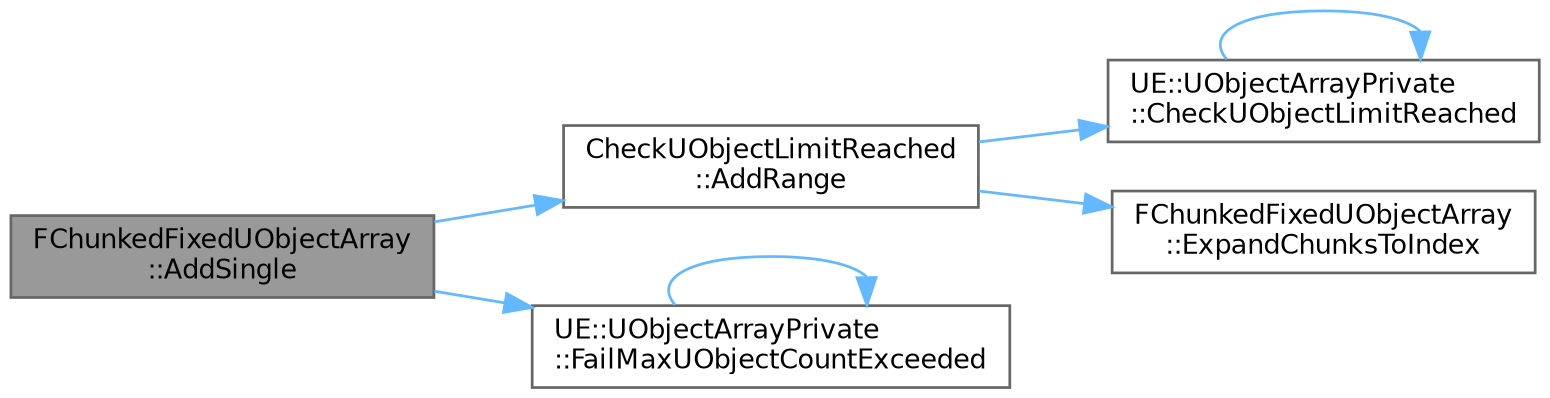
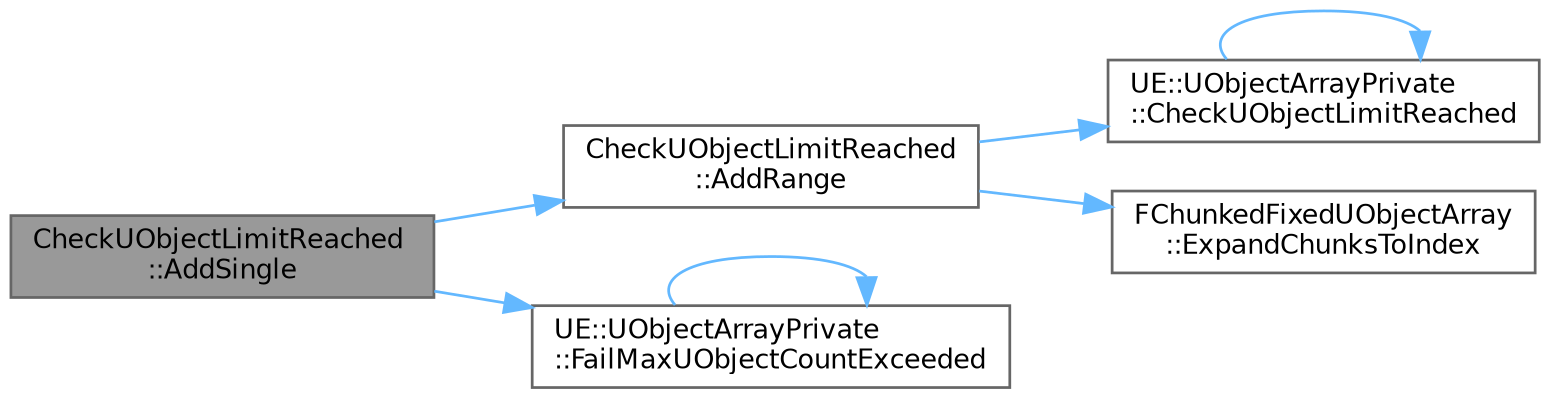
(222, 257) -> (222, 257)
